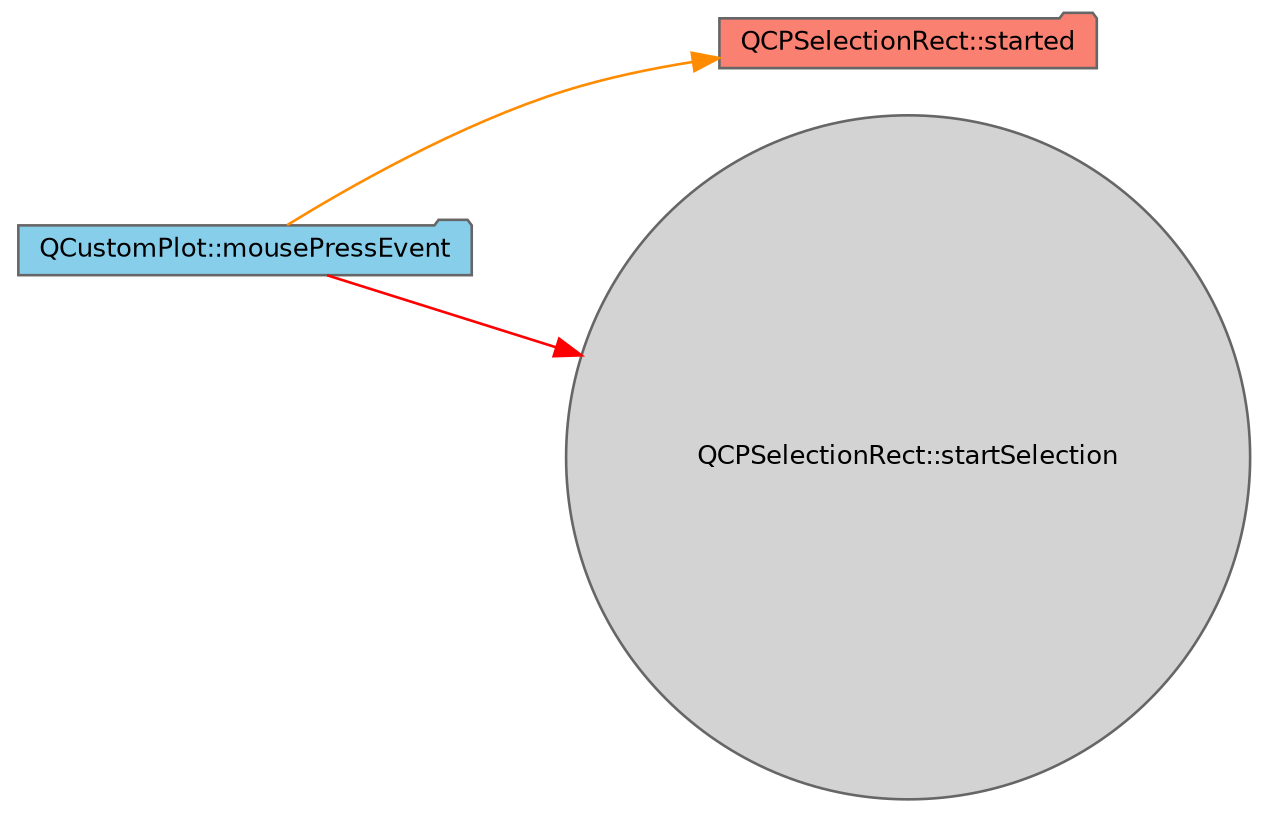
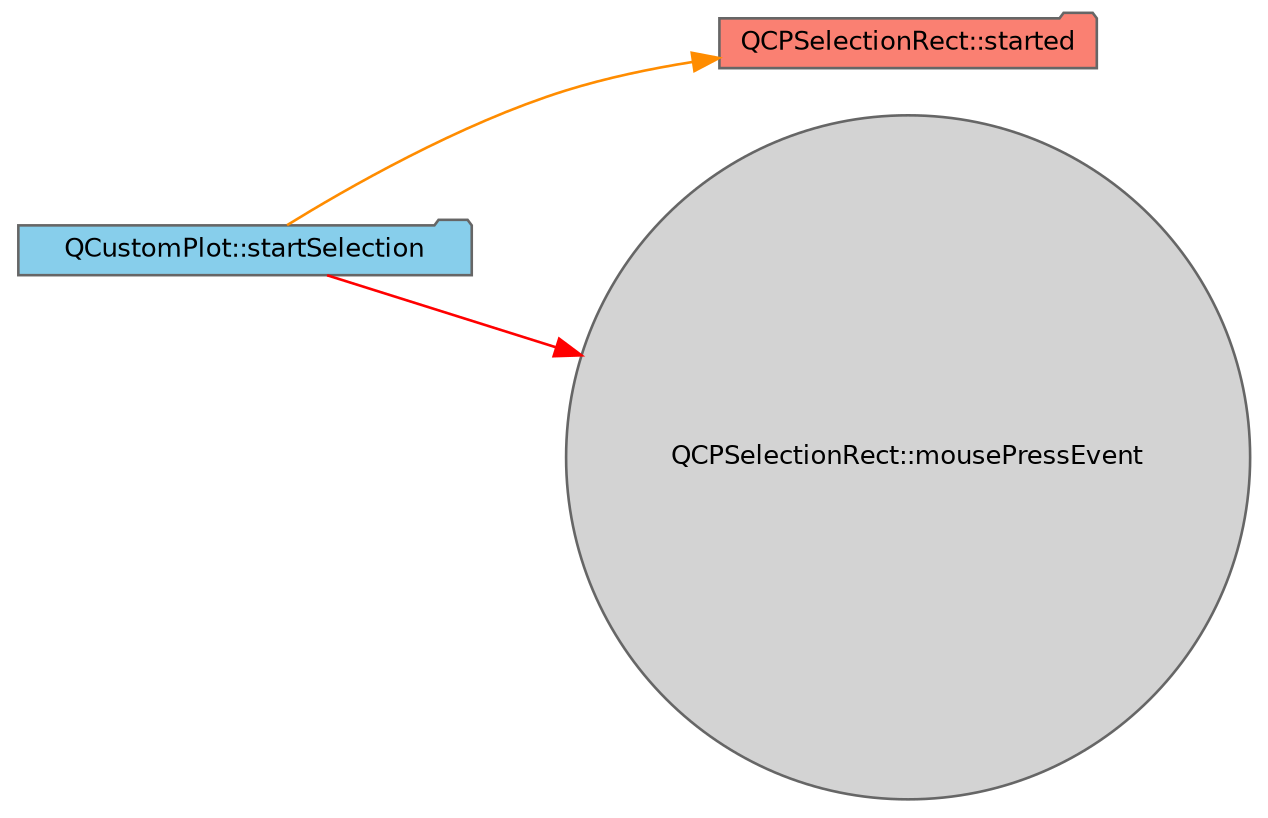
(245, 250) -> (245, 250)
(908, 457) -> (908, 457)
